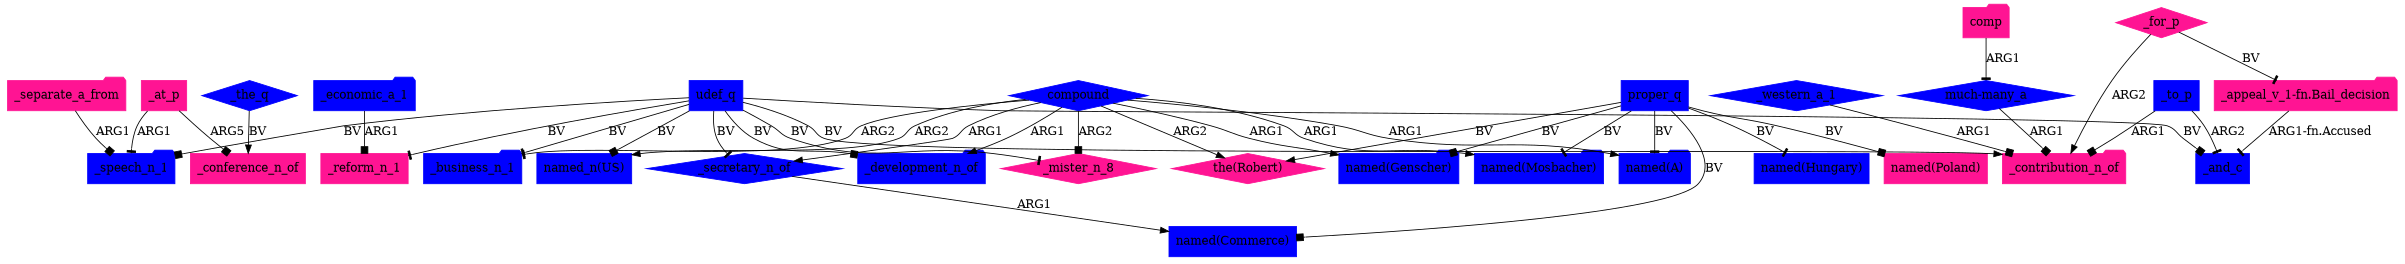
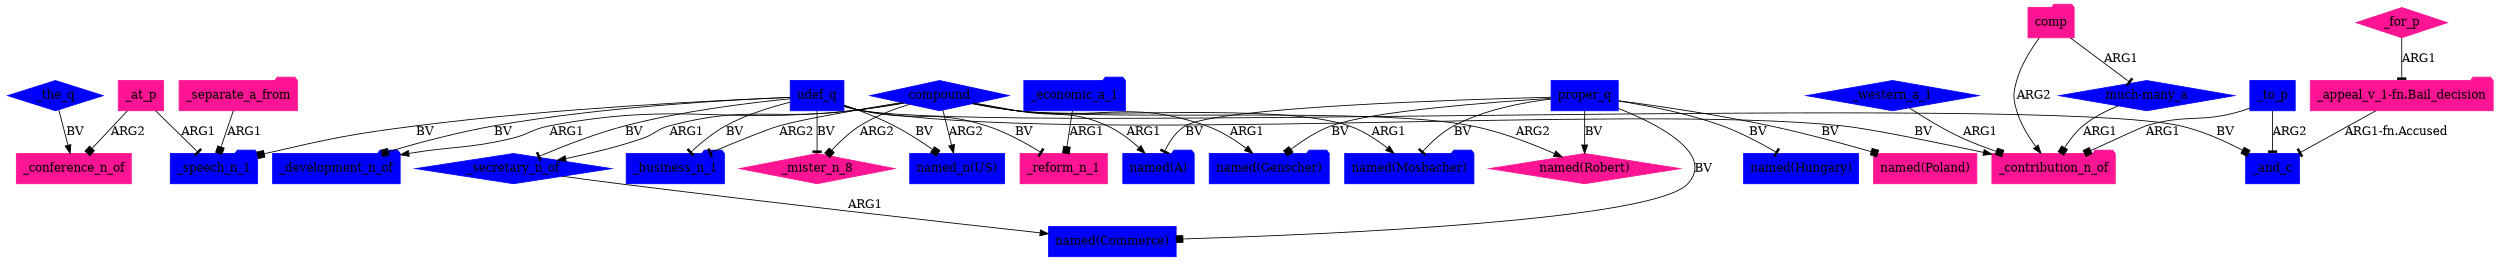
(2251, 59) -> (2419, 59)
(2108, 87) -> (2014, 92)
(227, 132) -> (128, 132)
(1248, 169) -> (1585, 169)
